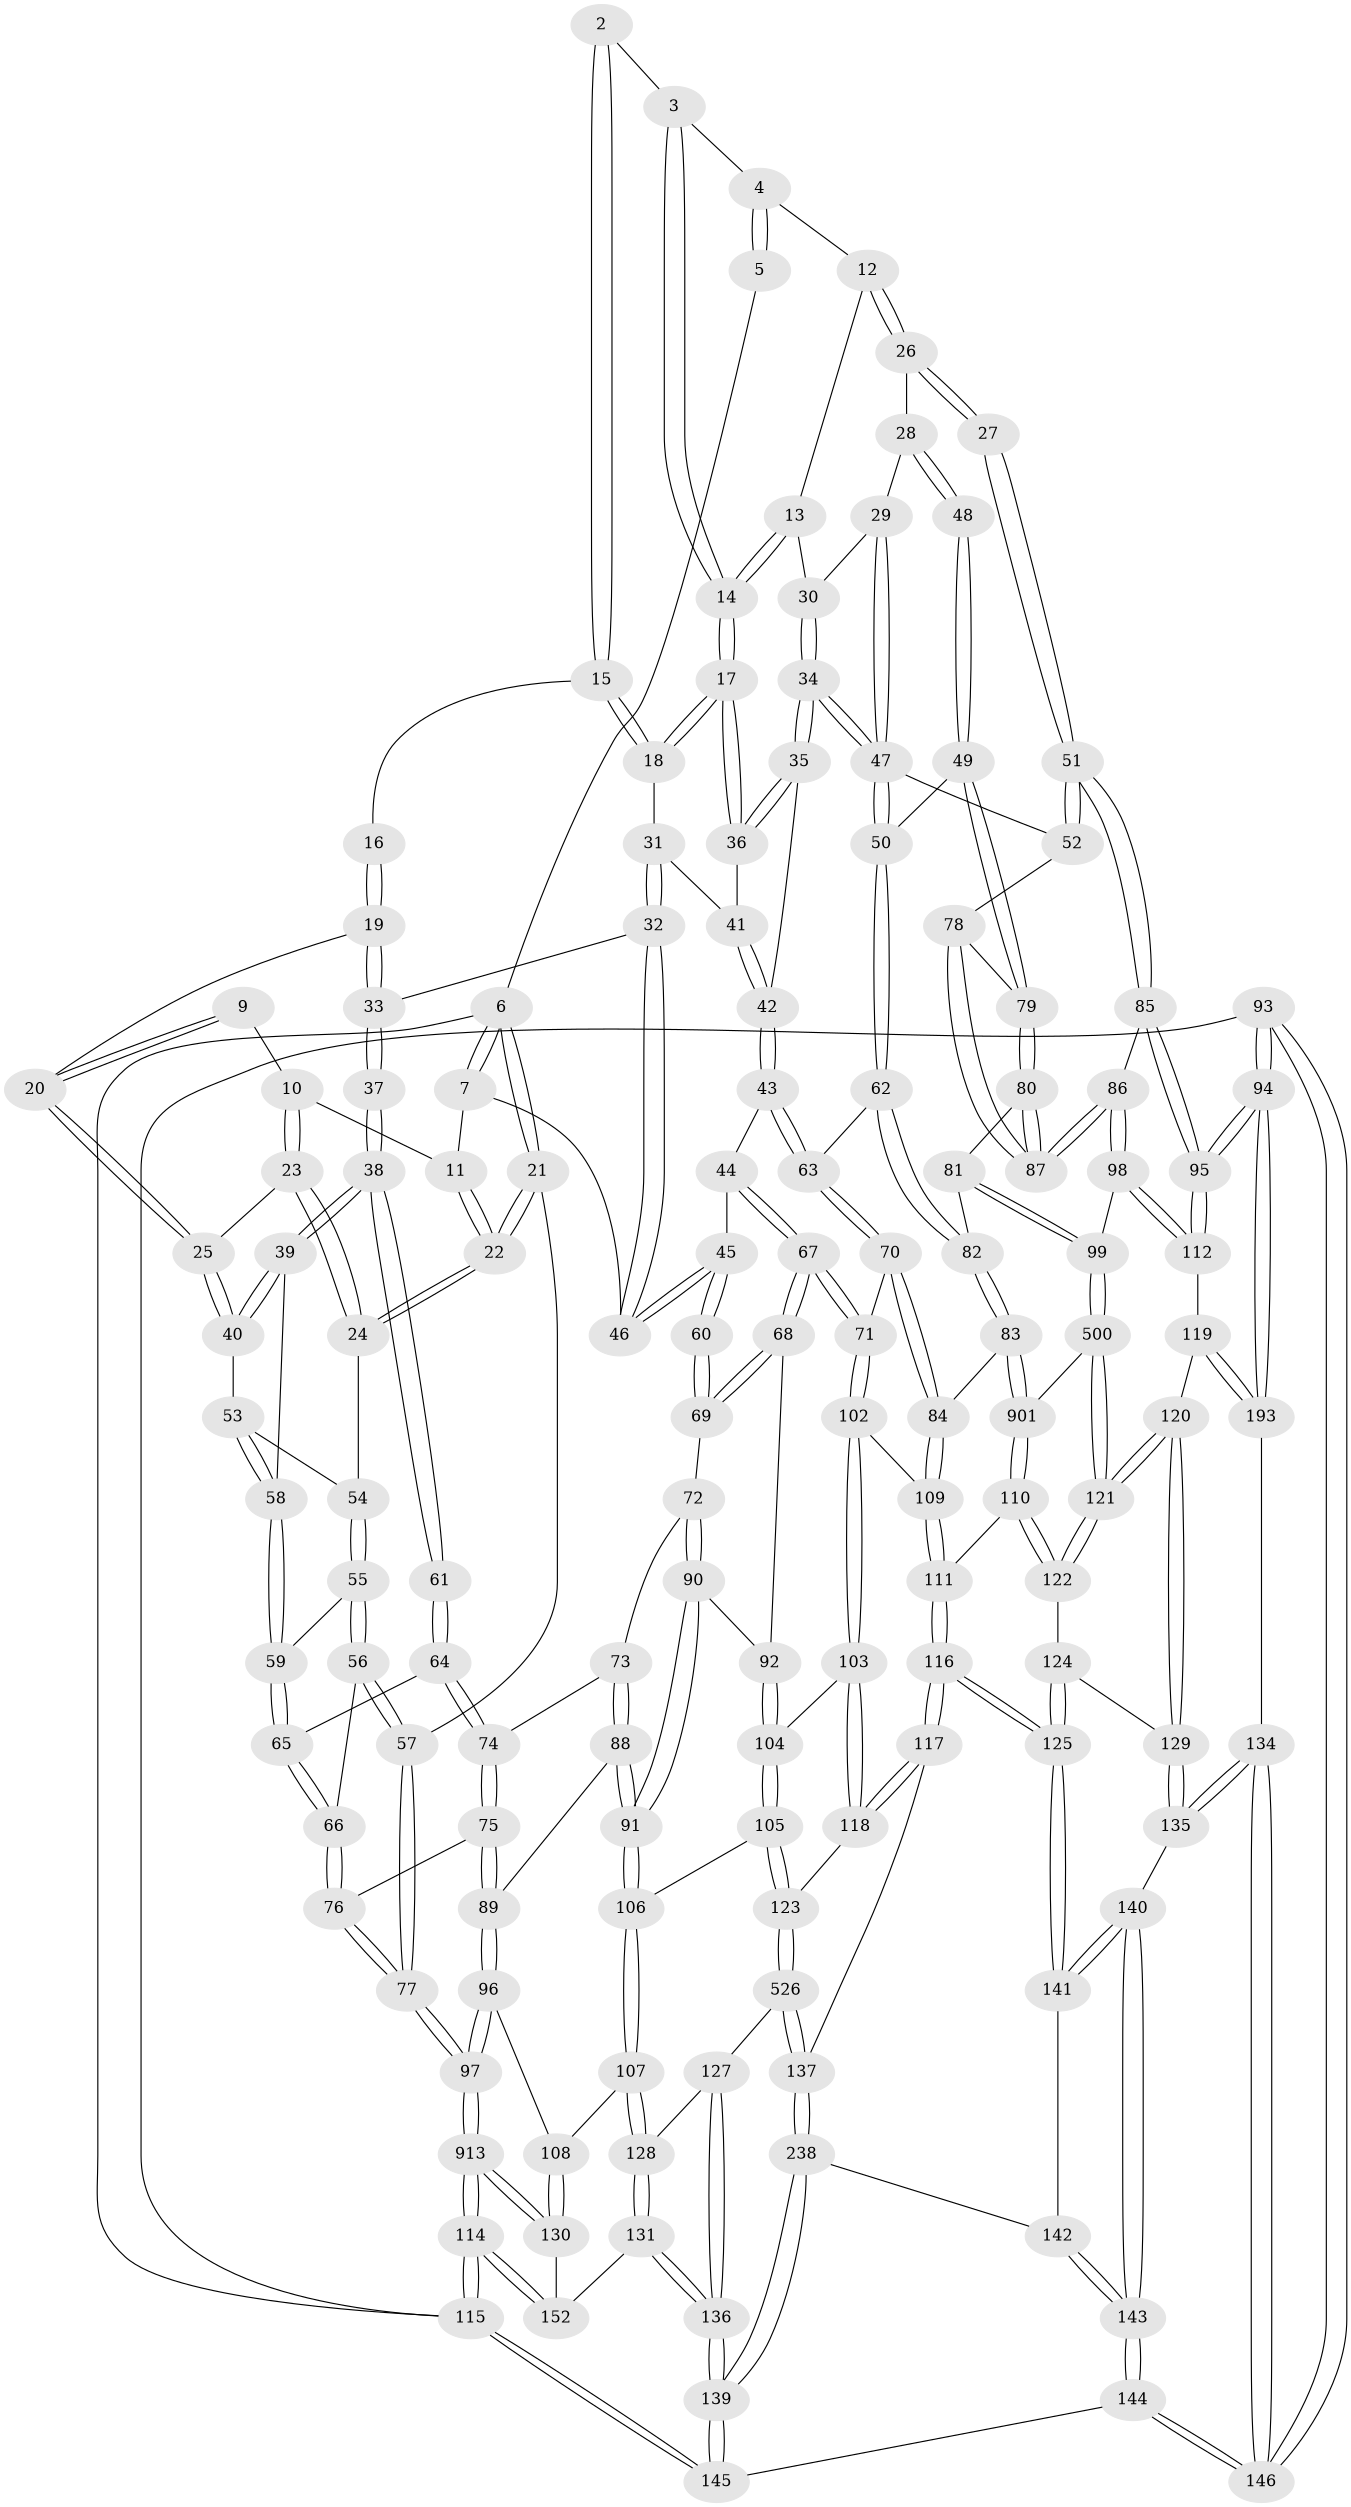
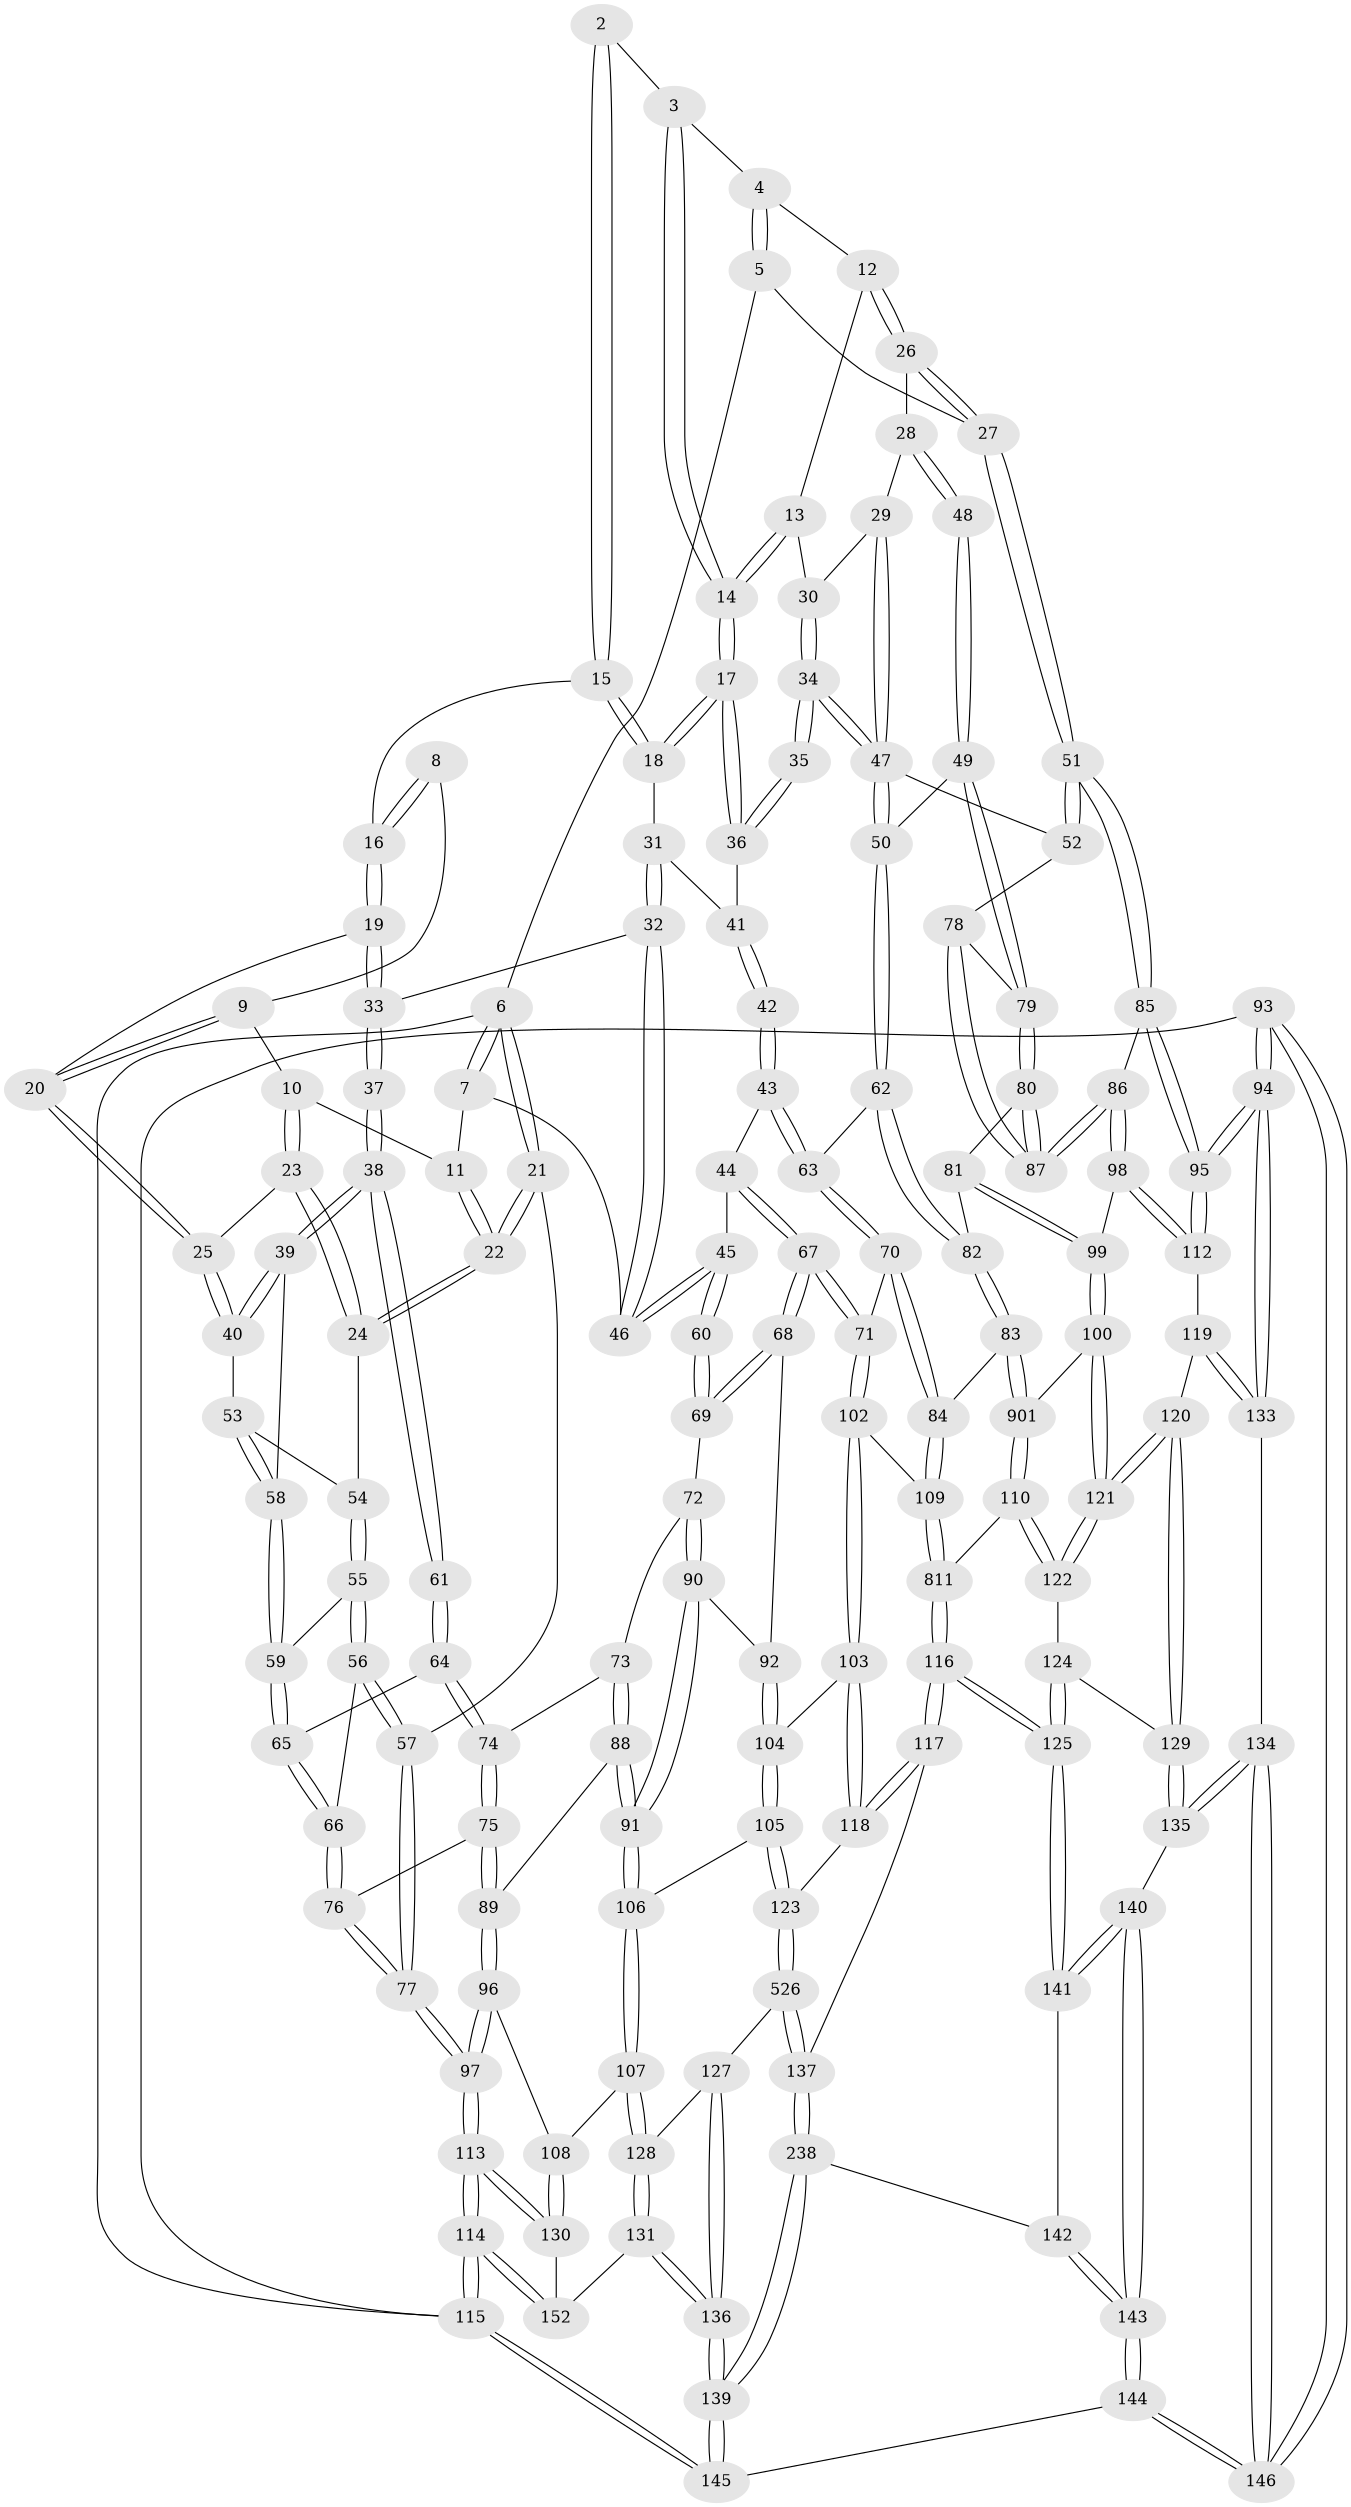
none -> (860, 369)
none -> (437, 762)
(786, 885) -> none
(1098, 1335) -> (1098, 1335)
(1261, 1417) -> (1261, 1417)
(940, 1581) -> (940, 1581)
(471, 2154) -> (471, 2154)
